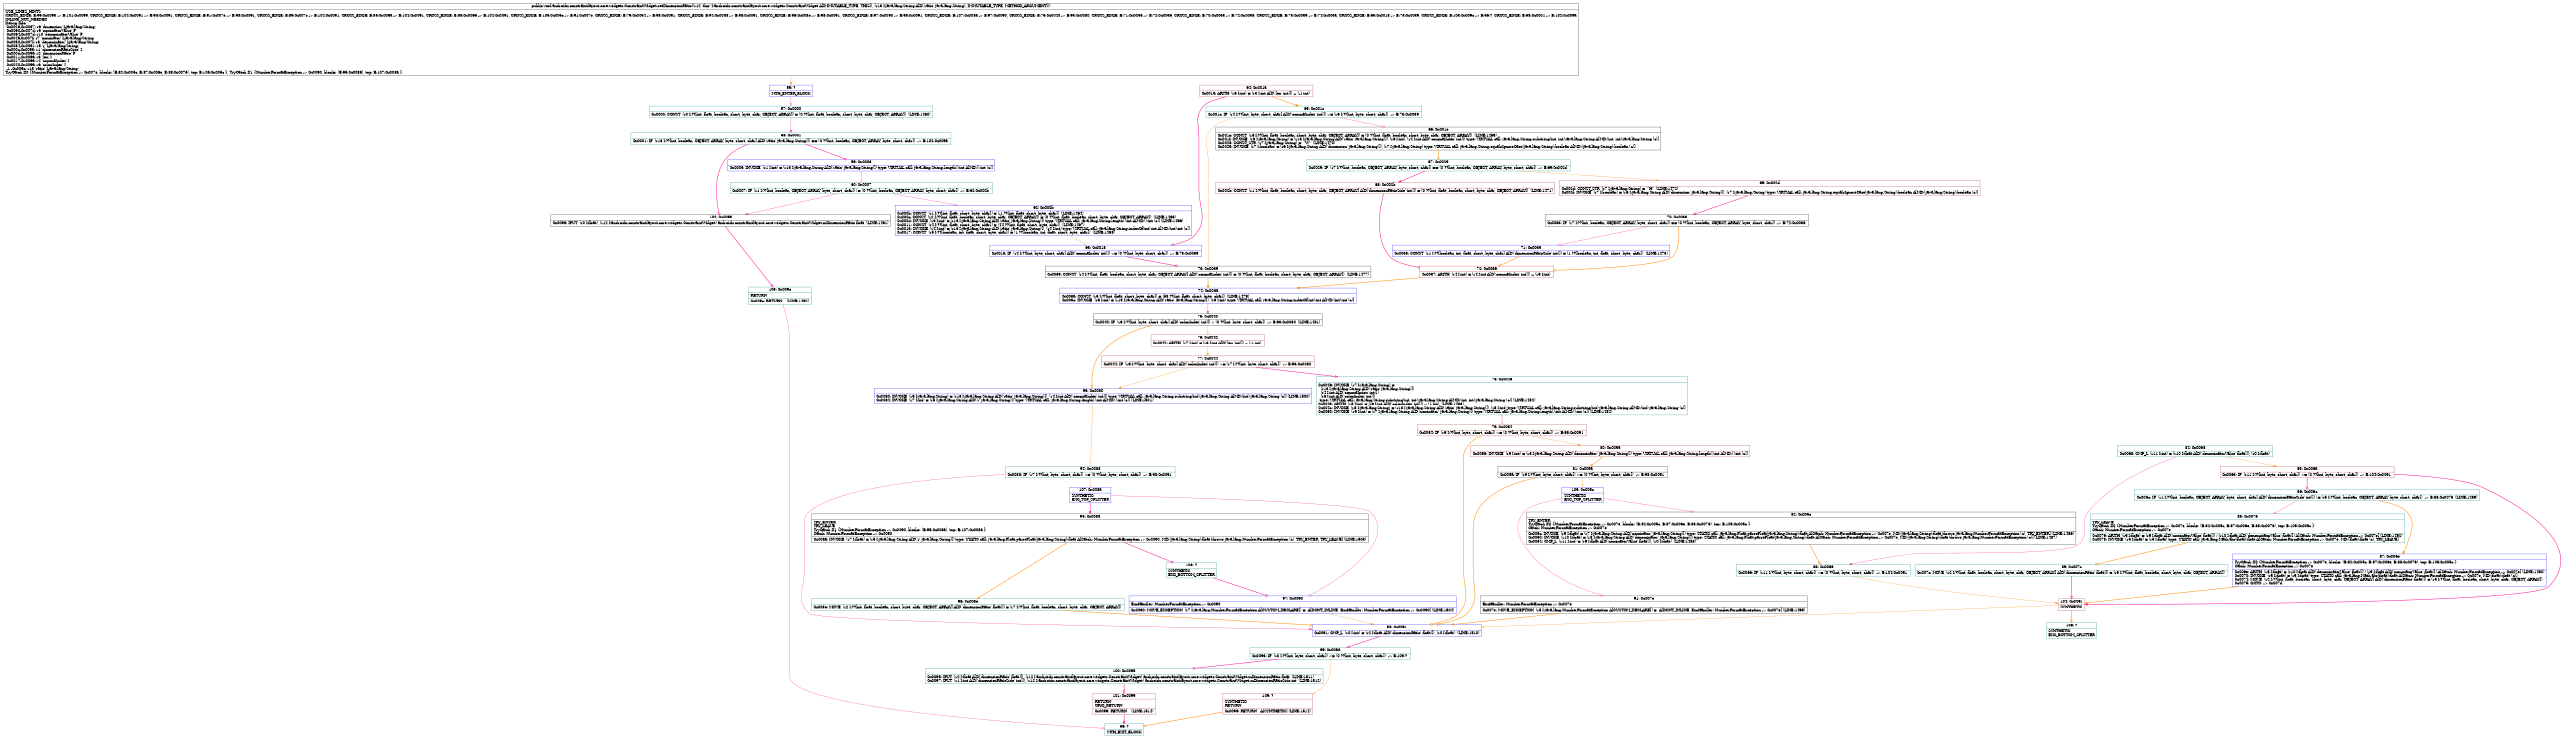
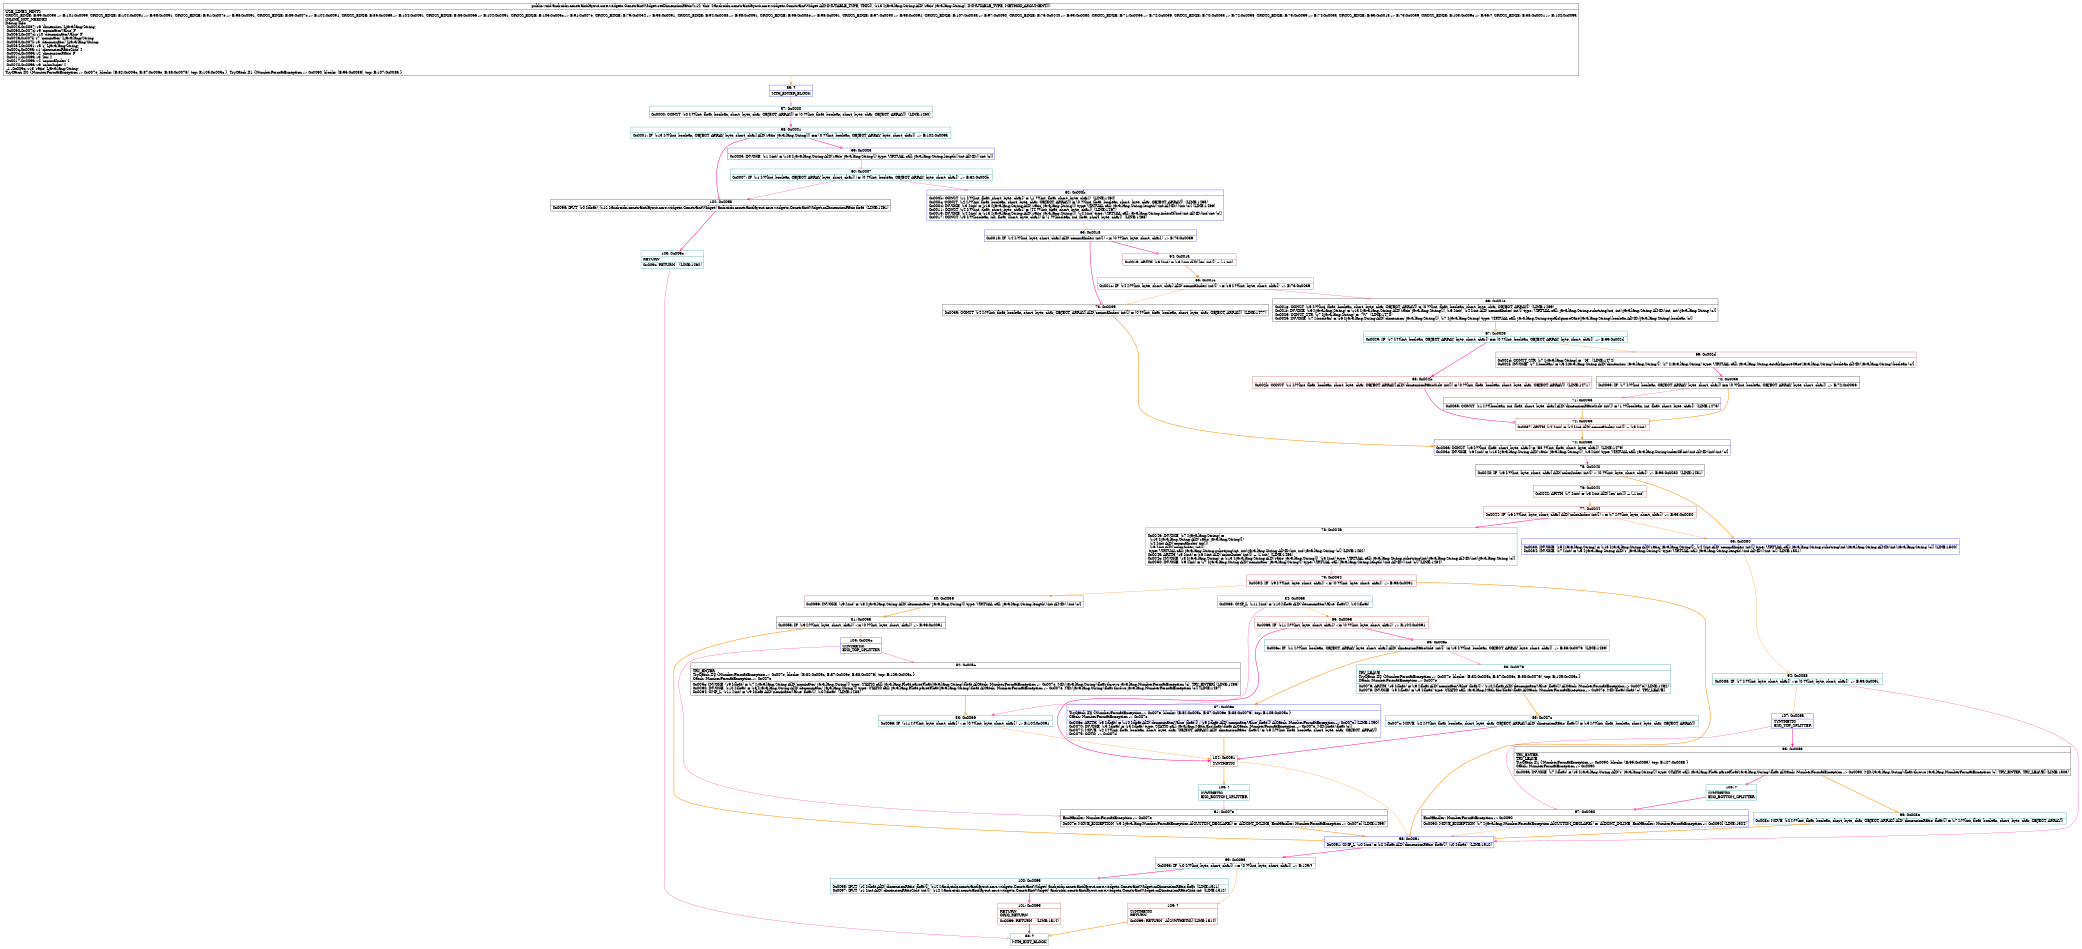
(1199, 170) -> (1134, 247)
(1814, 553) -> (966, 704)
none -> (1224, 804)
